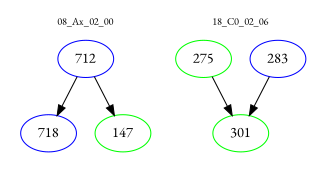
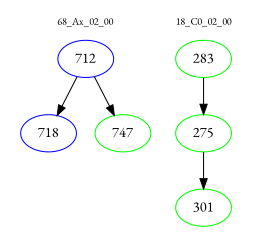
(86, 22) -> (86, 22)
(241, 22) -> (204, 22)
(278, 59) -> (204, 59)
(262, 91) -> (204, 91)
(123, 133) -> (123, 133)
